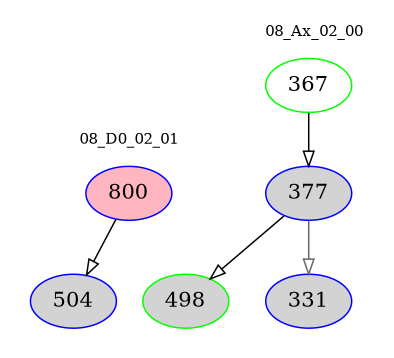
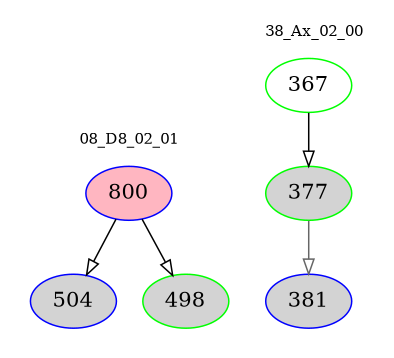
(315, 32) -> (315, 32)
(130, 140) -> (130, 140)
(309, 193) -> (309, 193)
(264, 233) -> (154, 241)
(309, 301) -> (309, 301)
